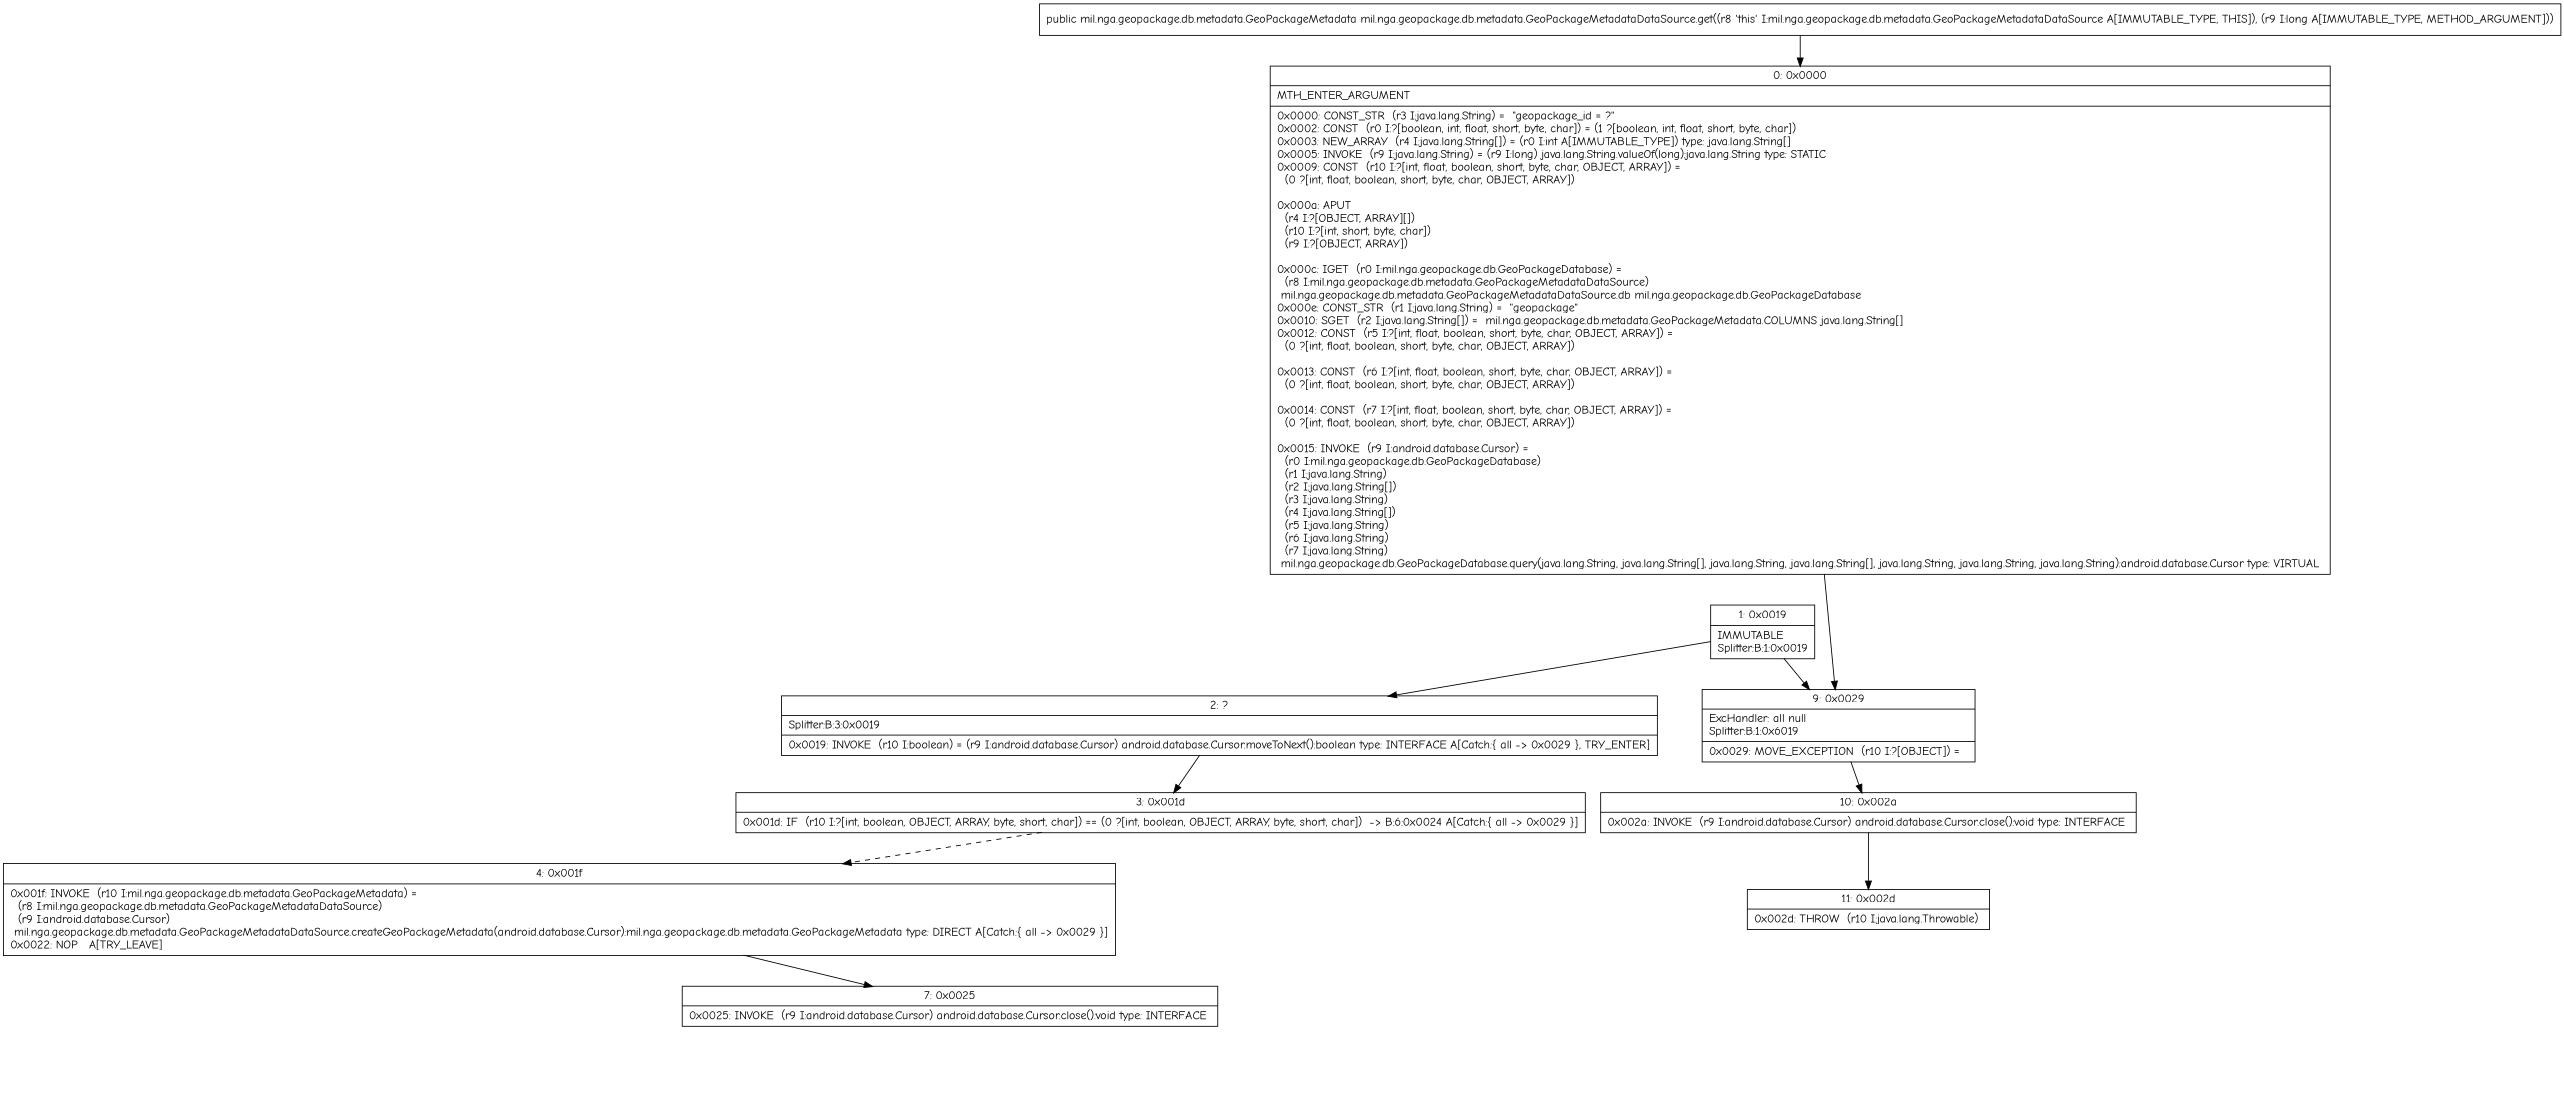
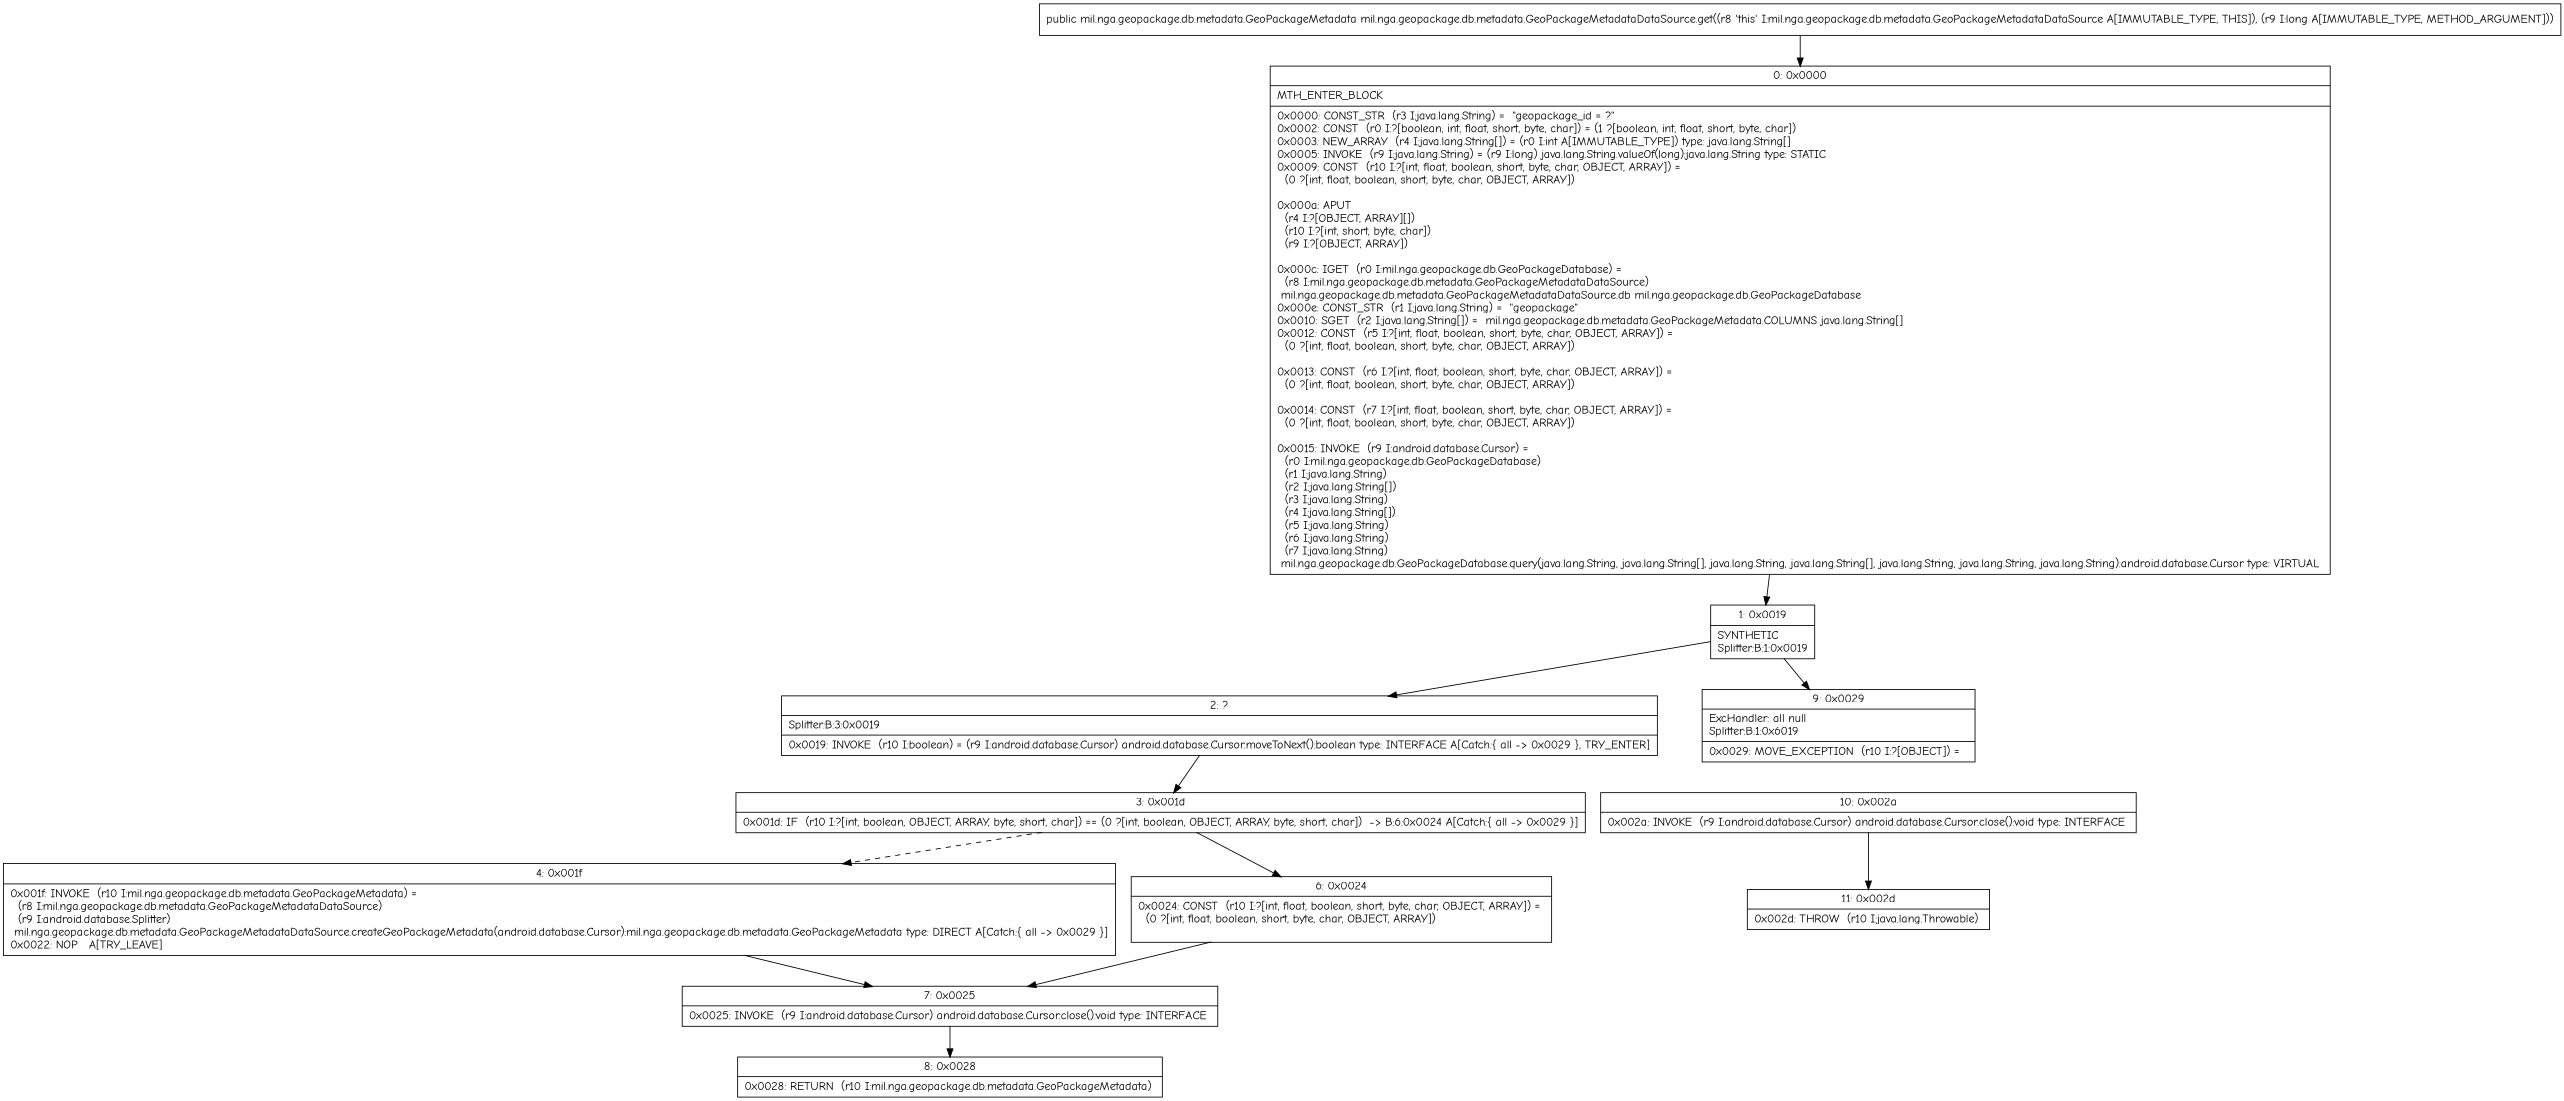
(1344, 96) -> (1330, 96)
(1829, 628) -> (1768, 585)
(1751, 635) -> (1748, 635)
(1855, 773) -> none
none -> (1341, 909)
(90, 919) -> (90, 919)
none -> (950, 1077)
